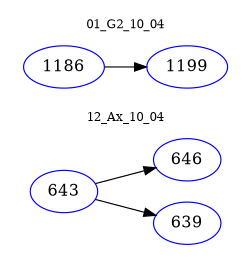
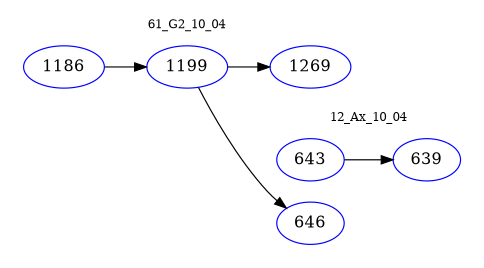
(126, 25) -> (187, 25)
none -> (310, 67)
(120, 177) -> (233, 147)
